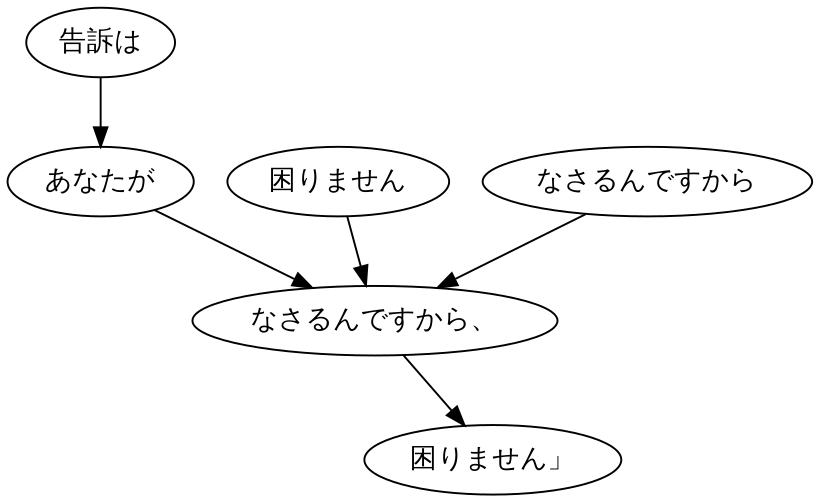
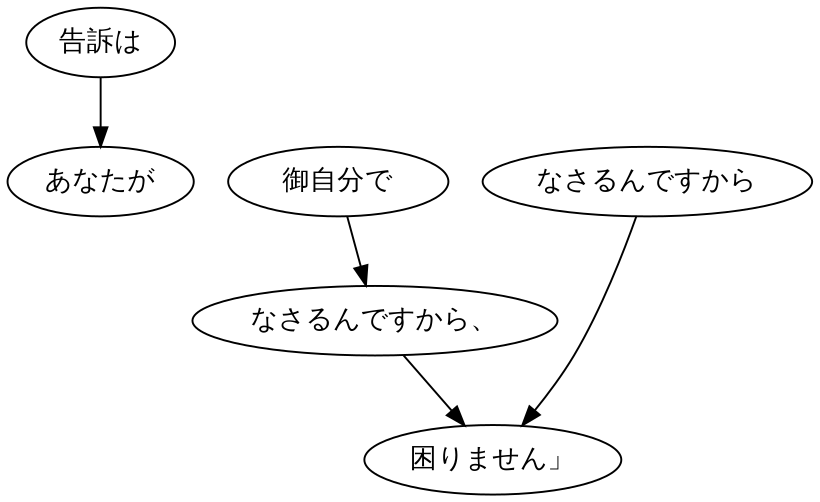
(338, 182) -> (338, 182)
(225, 245) -> none
(520, 247) -> (594, 318)
